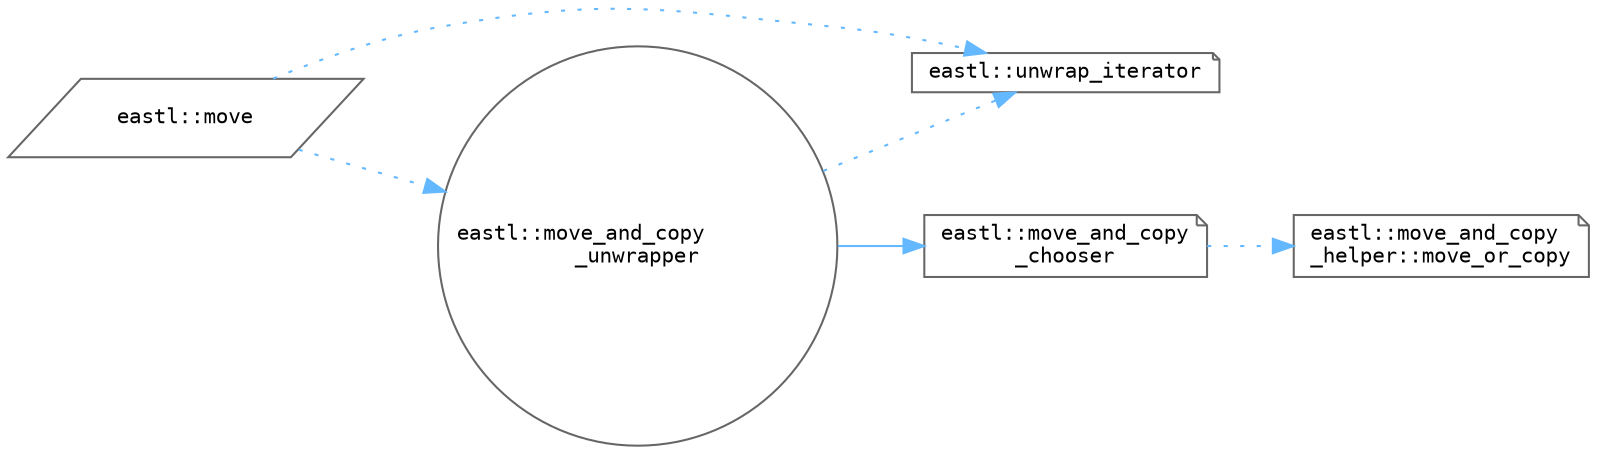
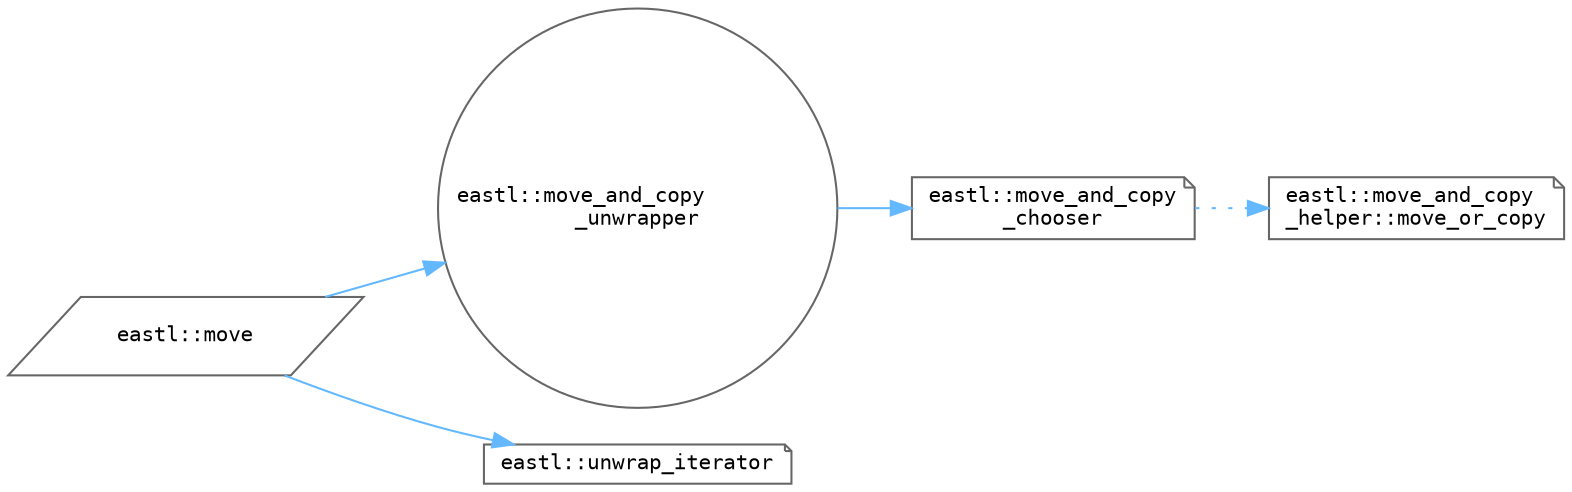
(616, 9) -> (388, 412)
(909, 136) -> none
(362, 168) -> (375, 283)
